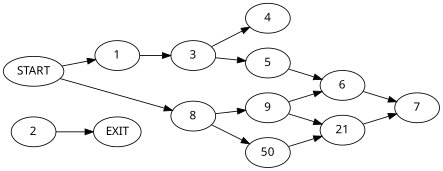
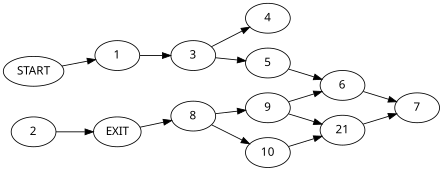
(112, 93) -> (152, 125)
(268, 153) -> (268, 153)
